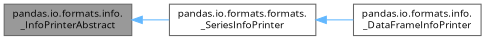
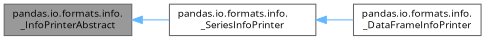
(243, 20) -> (243, 20)
